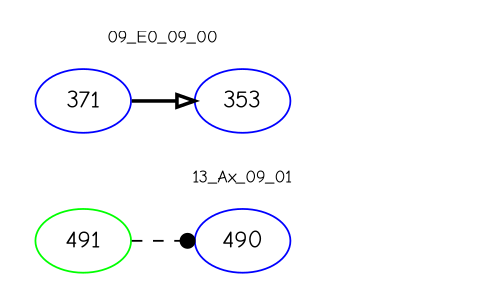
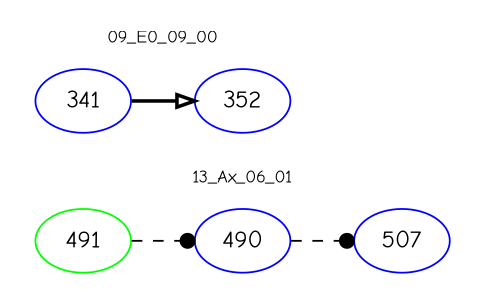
(83, 101) -> (83, 101)
(243, 101) -> (243, 101)
(243, 178) -> (243, 178)
none -> (402, 241)
